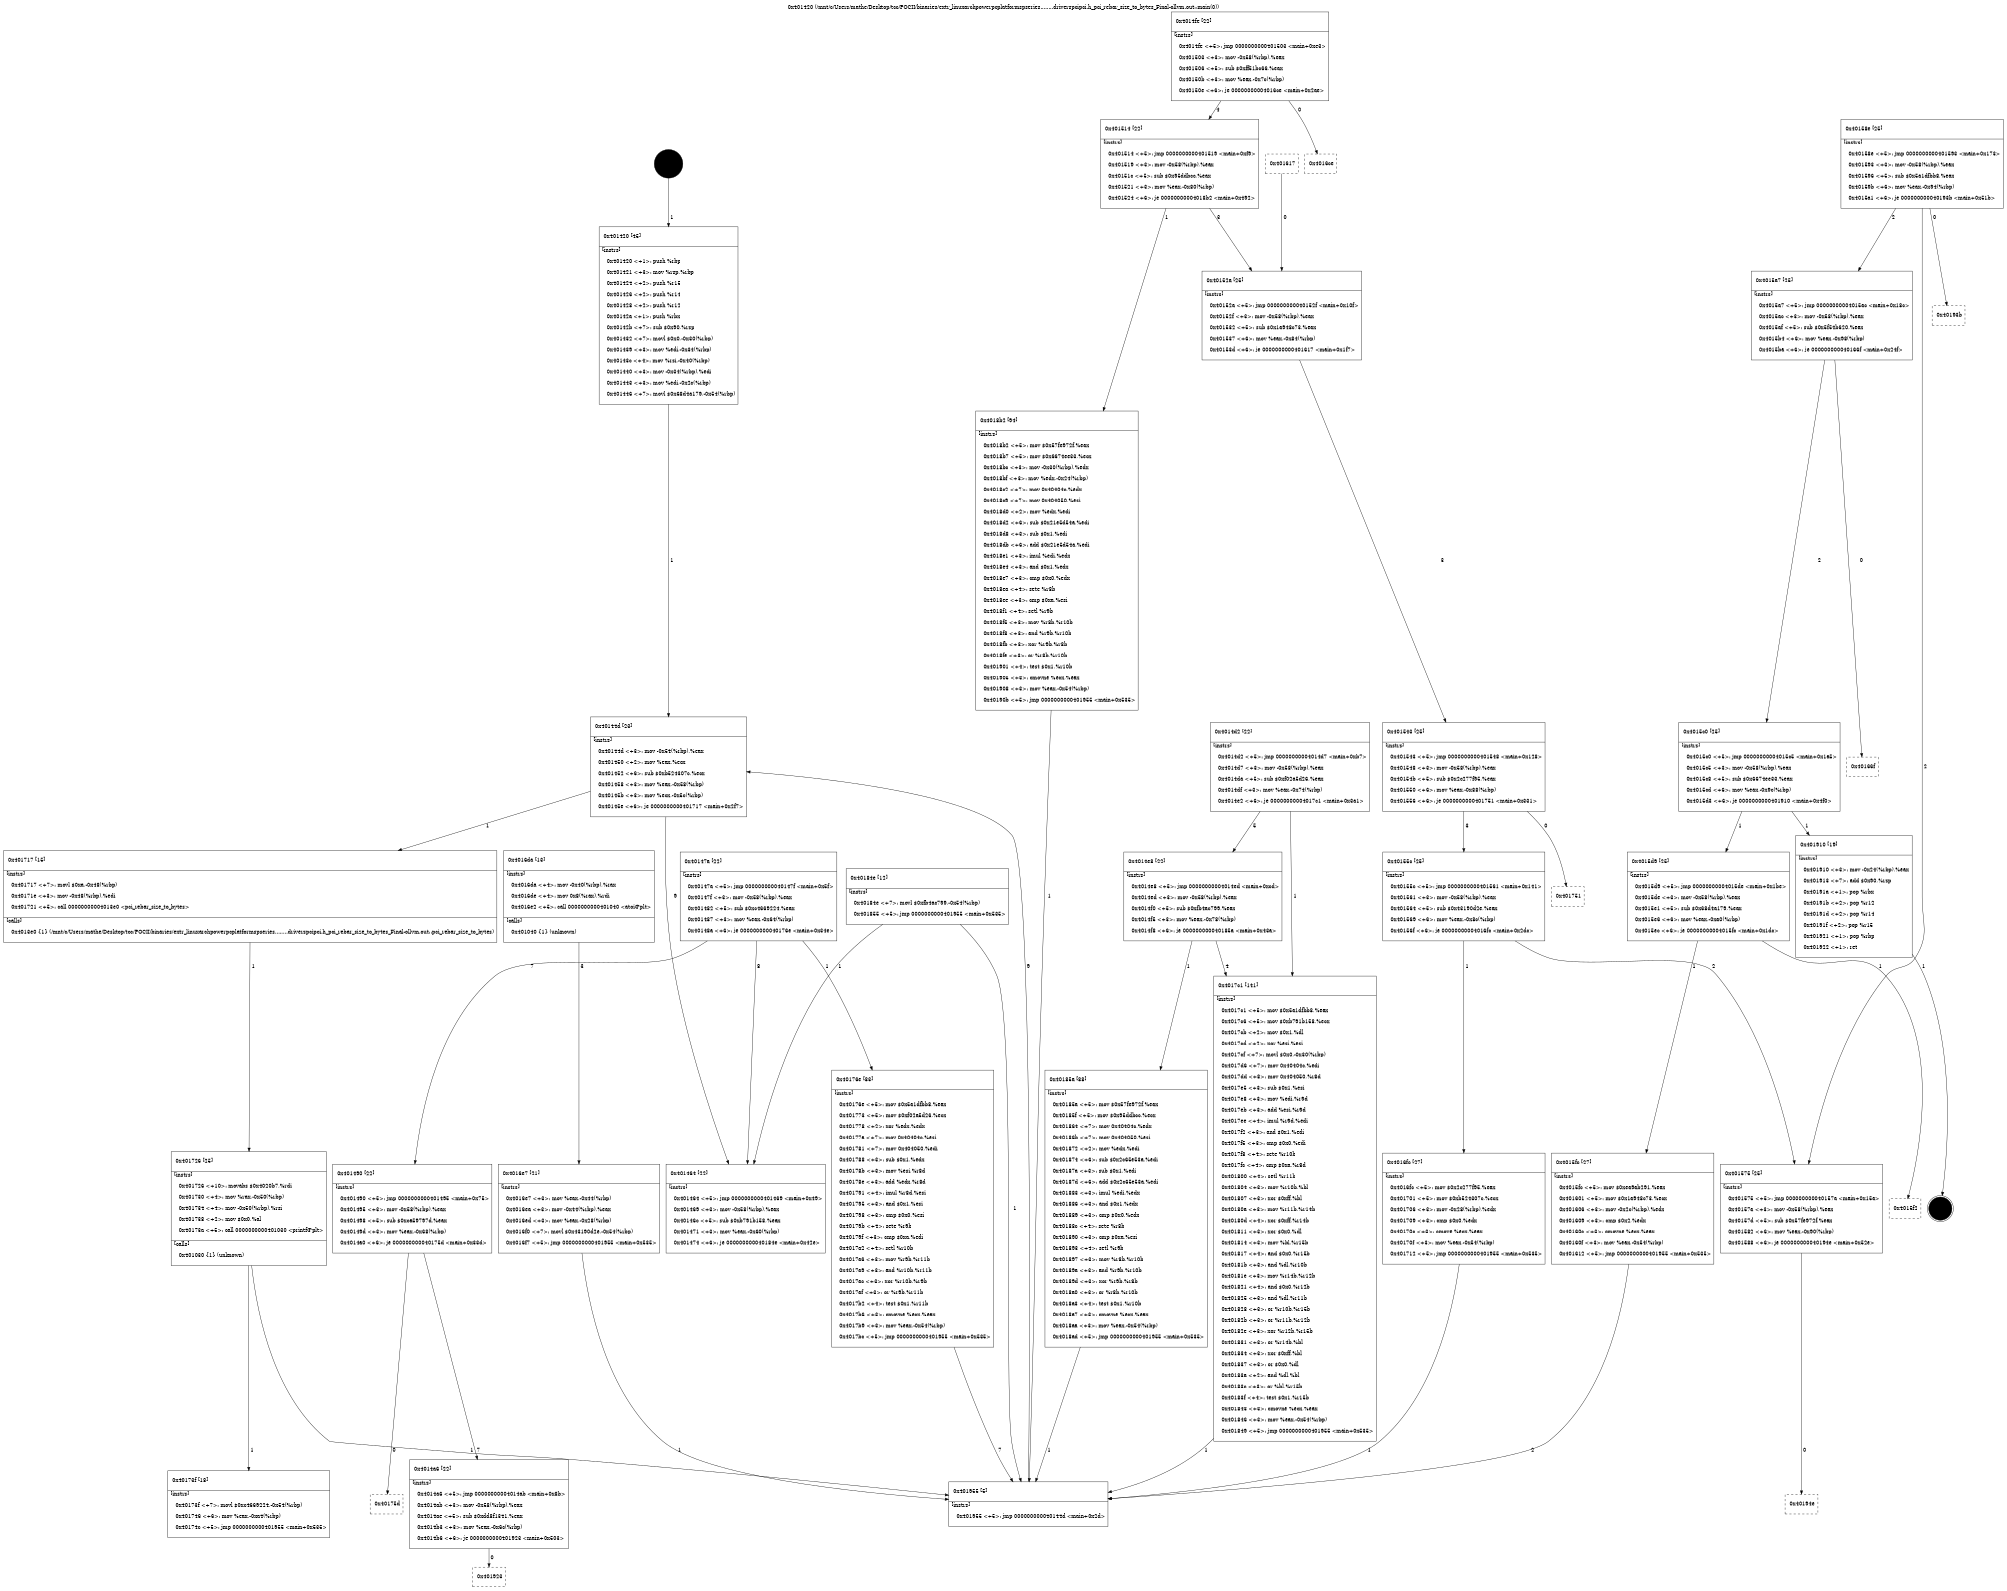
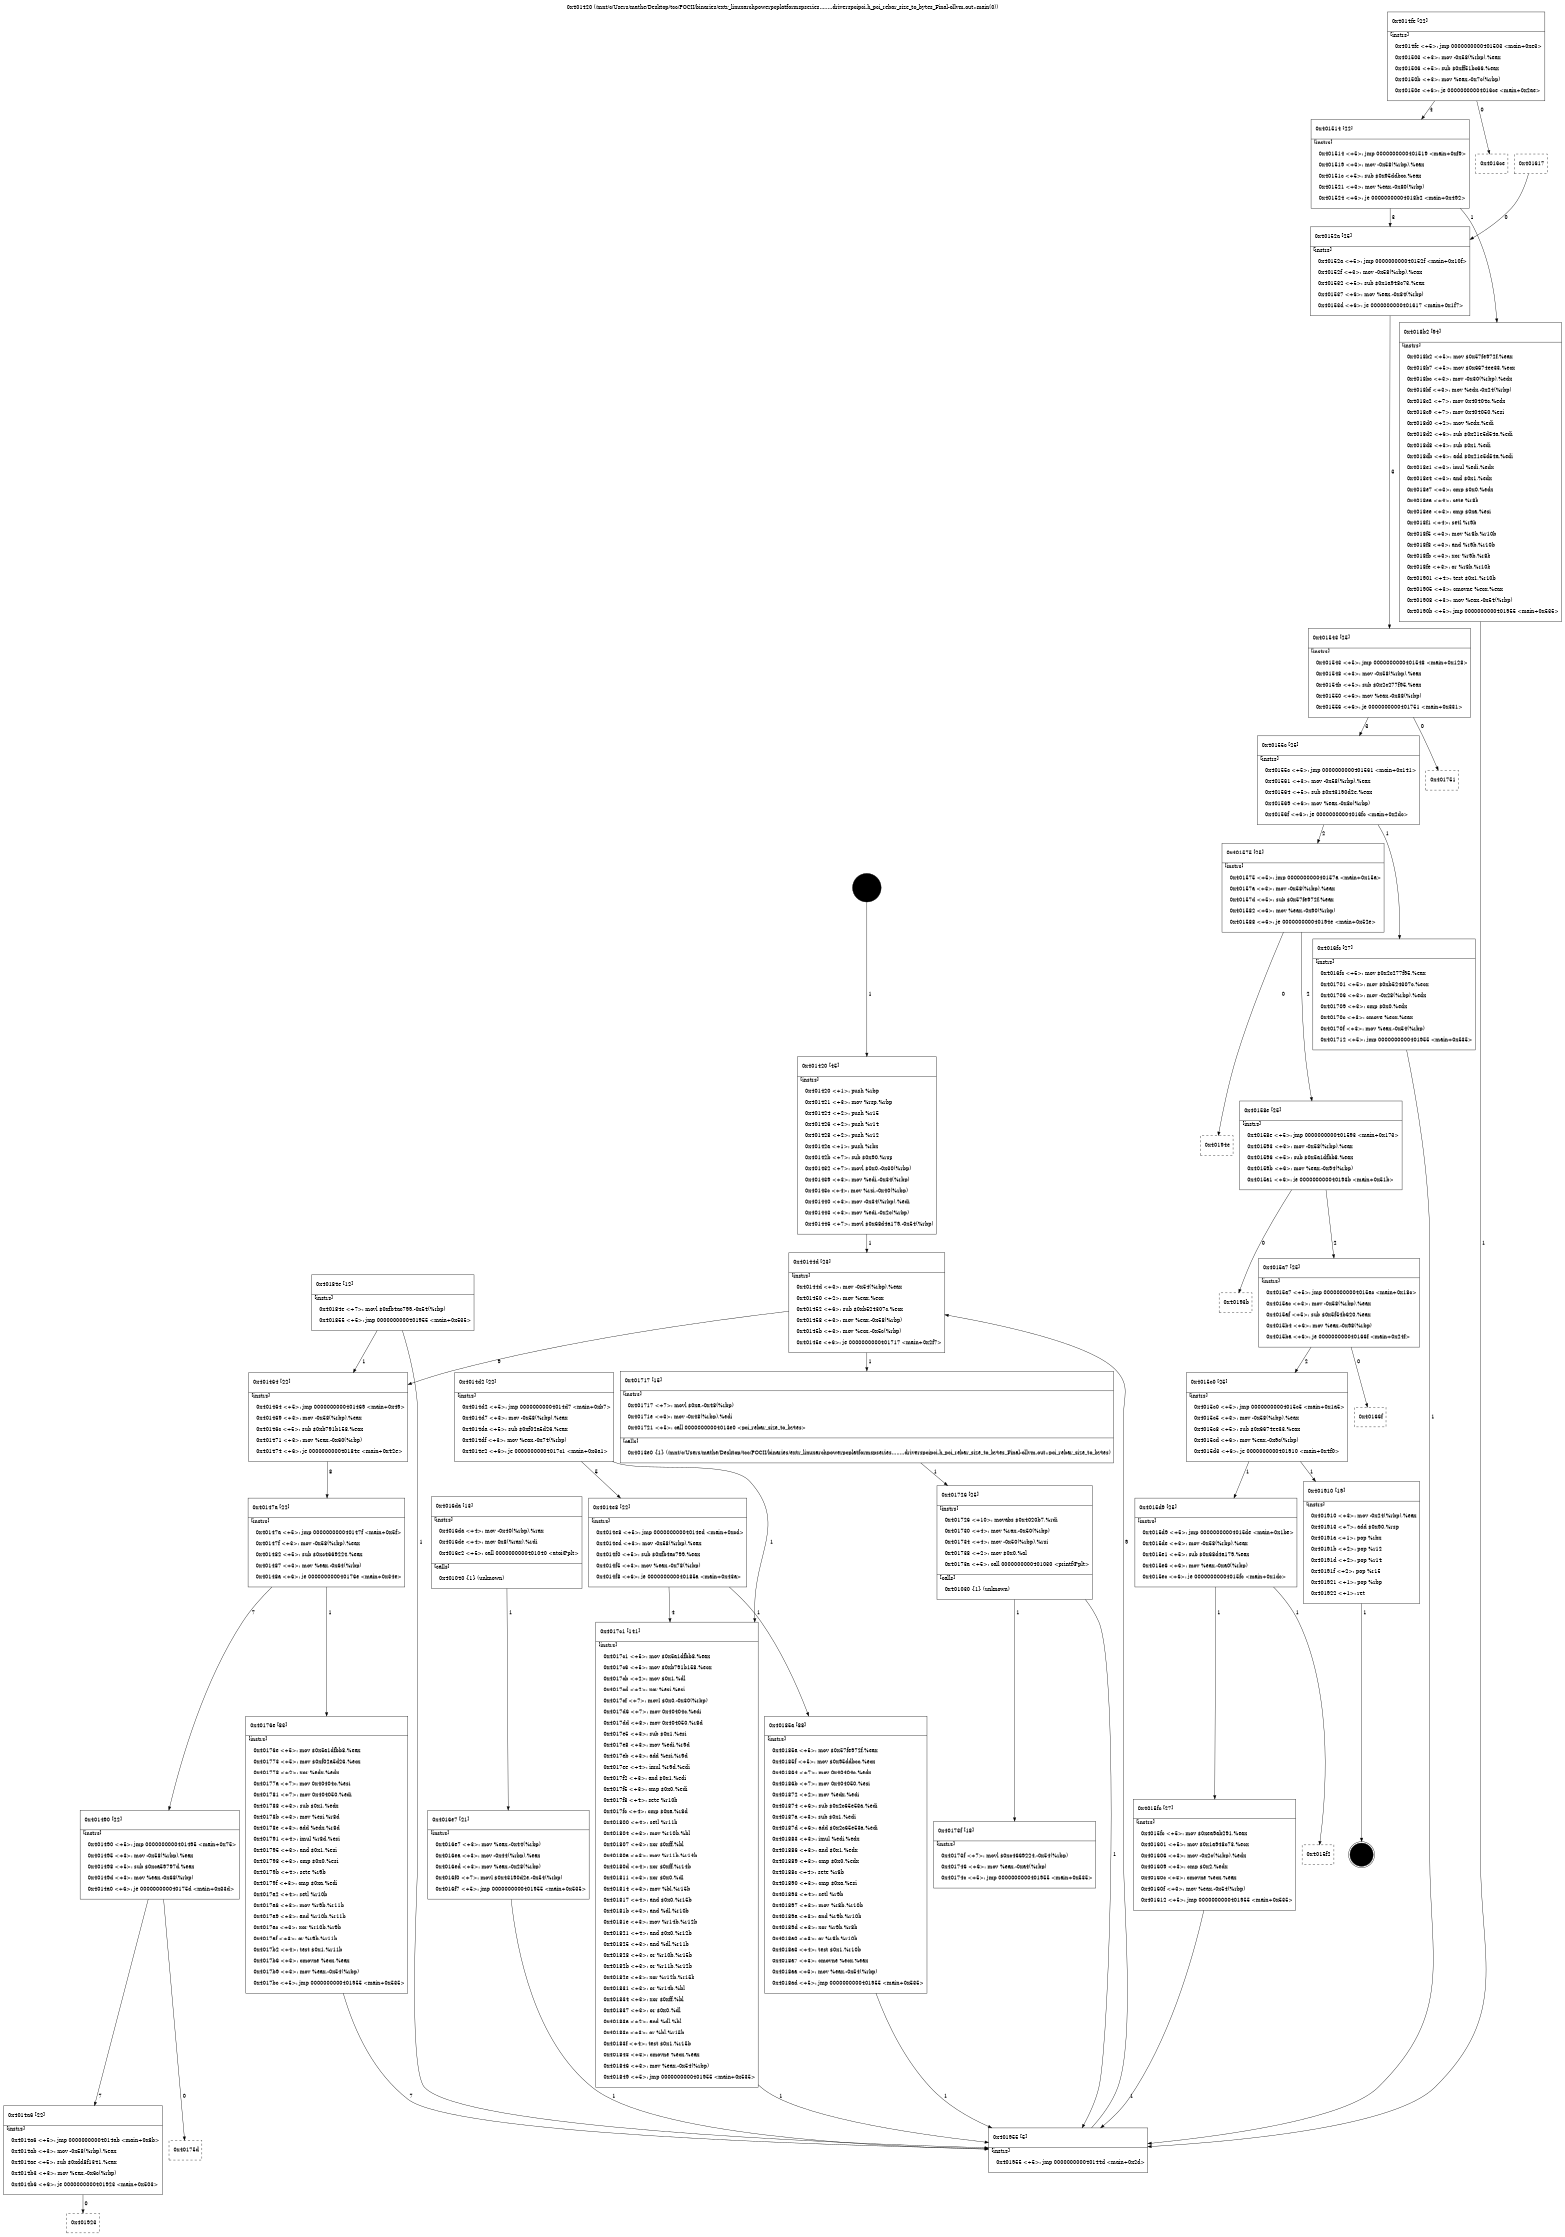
(1922, 702) -> (1303, 1015)
(581, 967) -> (510, 1613)
(752, 1051) -> (327, 1478)
(1532, 1450) -> (1131, 2097)
